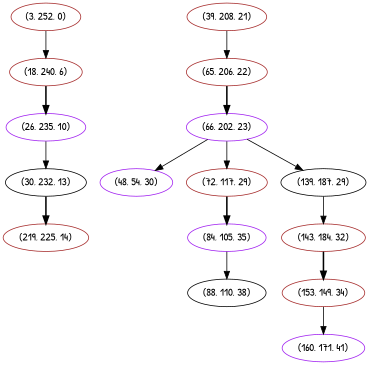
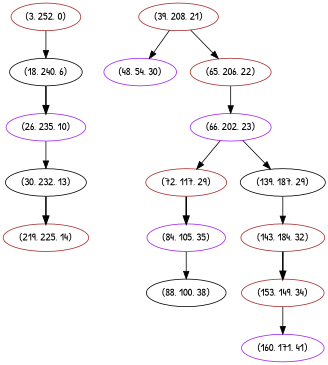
(46, 72) -> (46, 72)
(227, 96) -> (231, 96)
(185, 153) -> (162, 41)
(227, 293) -> (186, 293)
